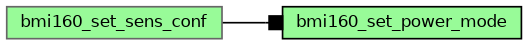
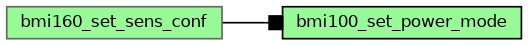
(402, 23) -> (402, 23)
